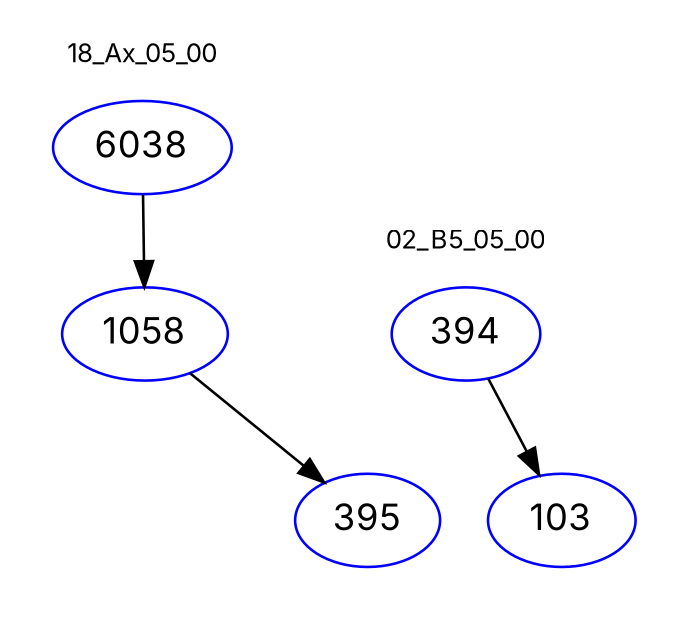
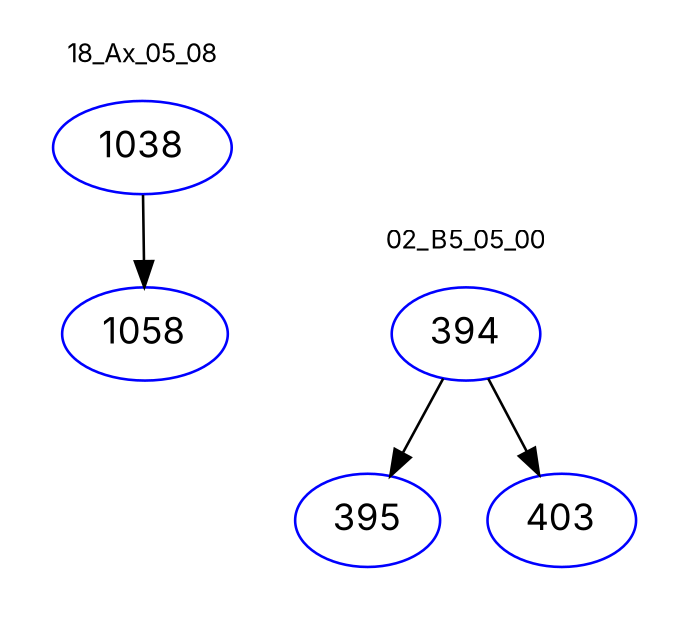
(142, 56) -> (142, 56)
(142, 148) -> (142, 148)
(247, 420) -> (423, 416)
(562, 520) -> (562, 520)
